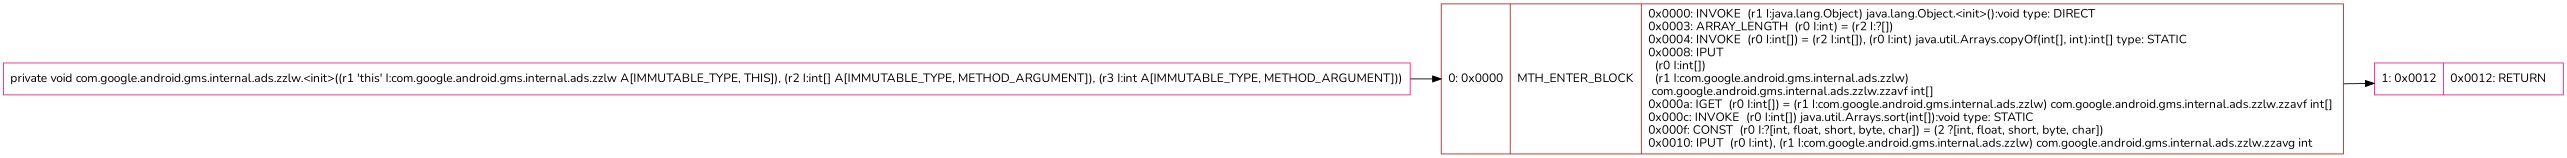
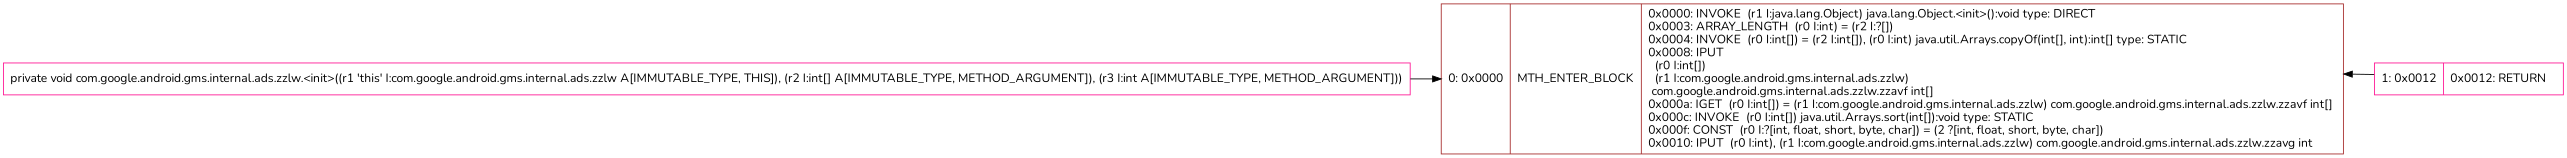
(2355, 84) -> (2363, 74)
